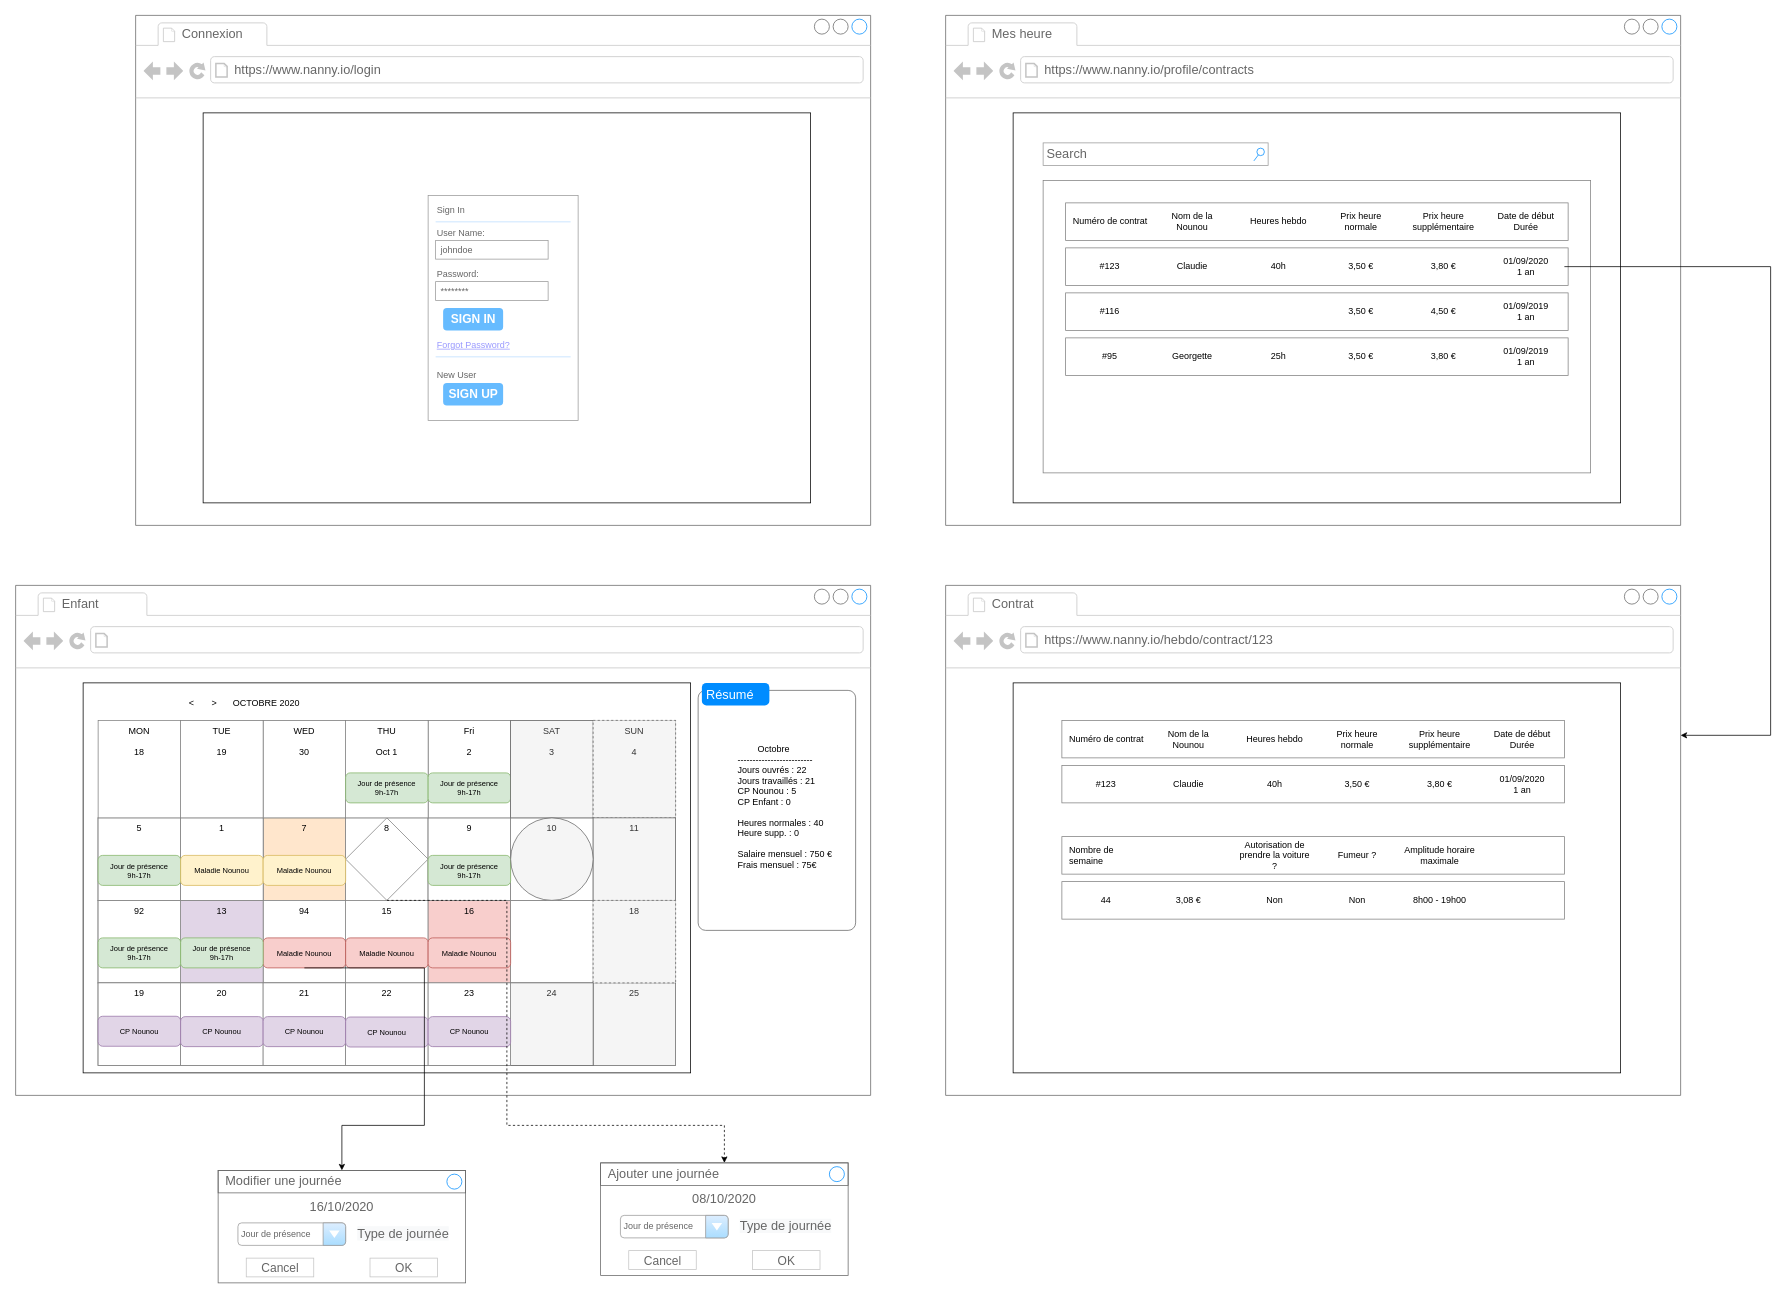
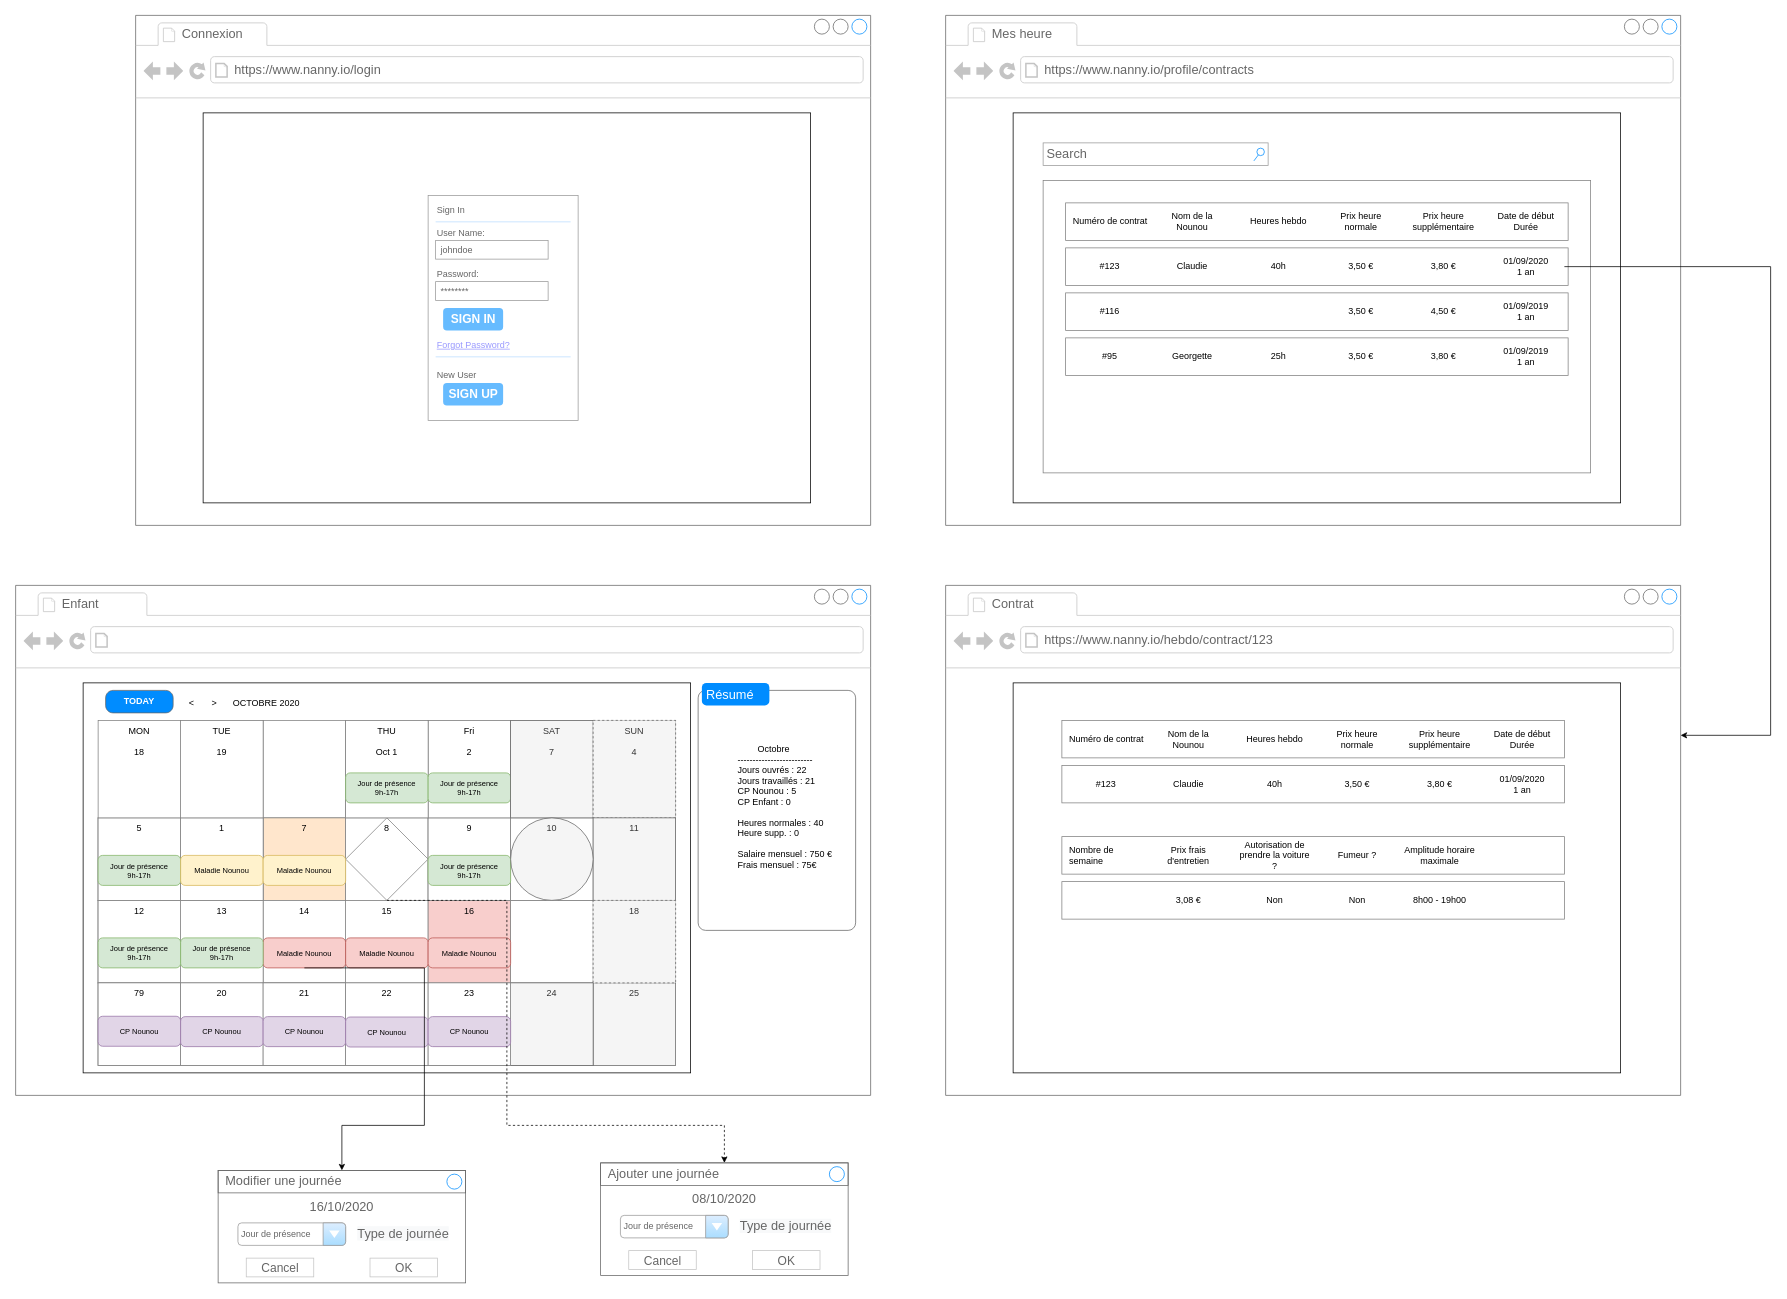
none -> (139, 702)
(552, 736) -> (552, 736)
(304, 769) -> none
none -> (1185, 855)
(1103, 900) -> none
(139, 911) -> (139, 911)
(222, 911) -> (222, 911)
(304, 911) -> (304, 911)
(139, 994) -> (139, 994)
